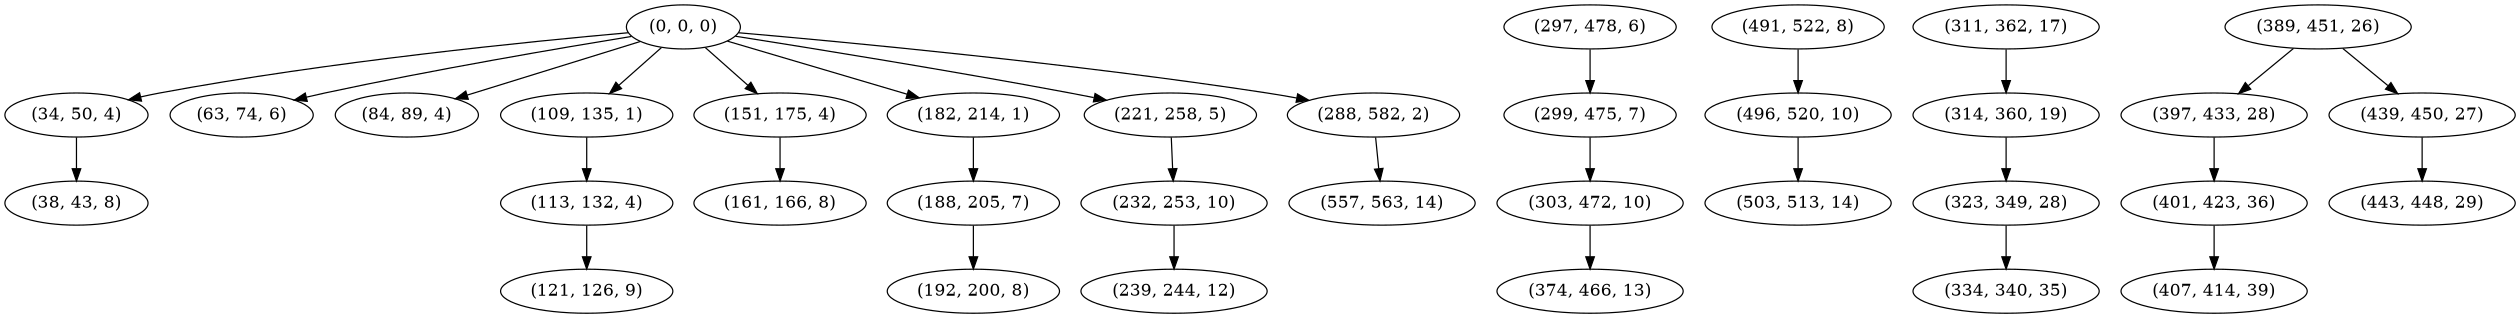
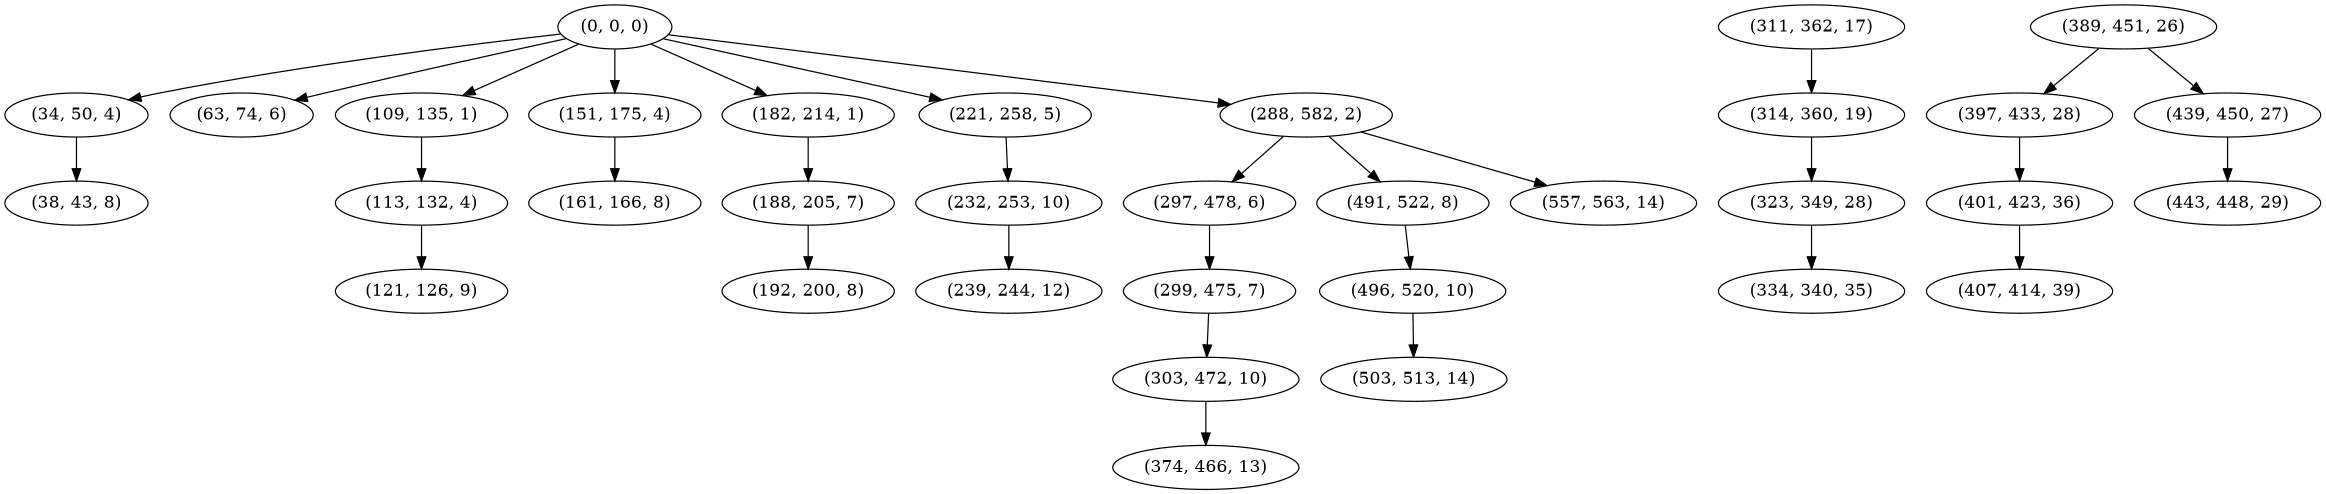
(407, 115) -> none
none -> (1263, 155)
none -> (1350, 155)
